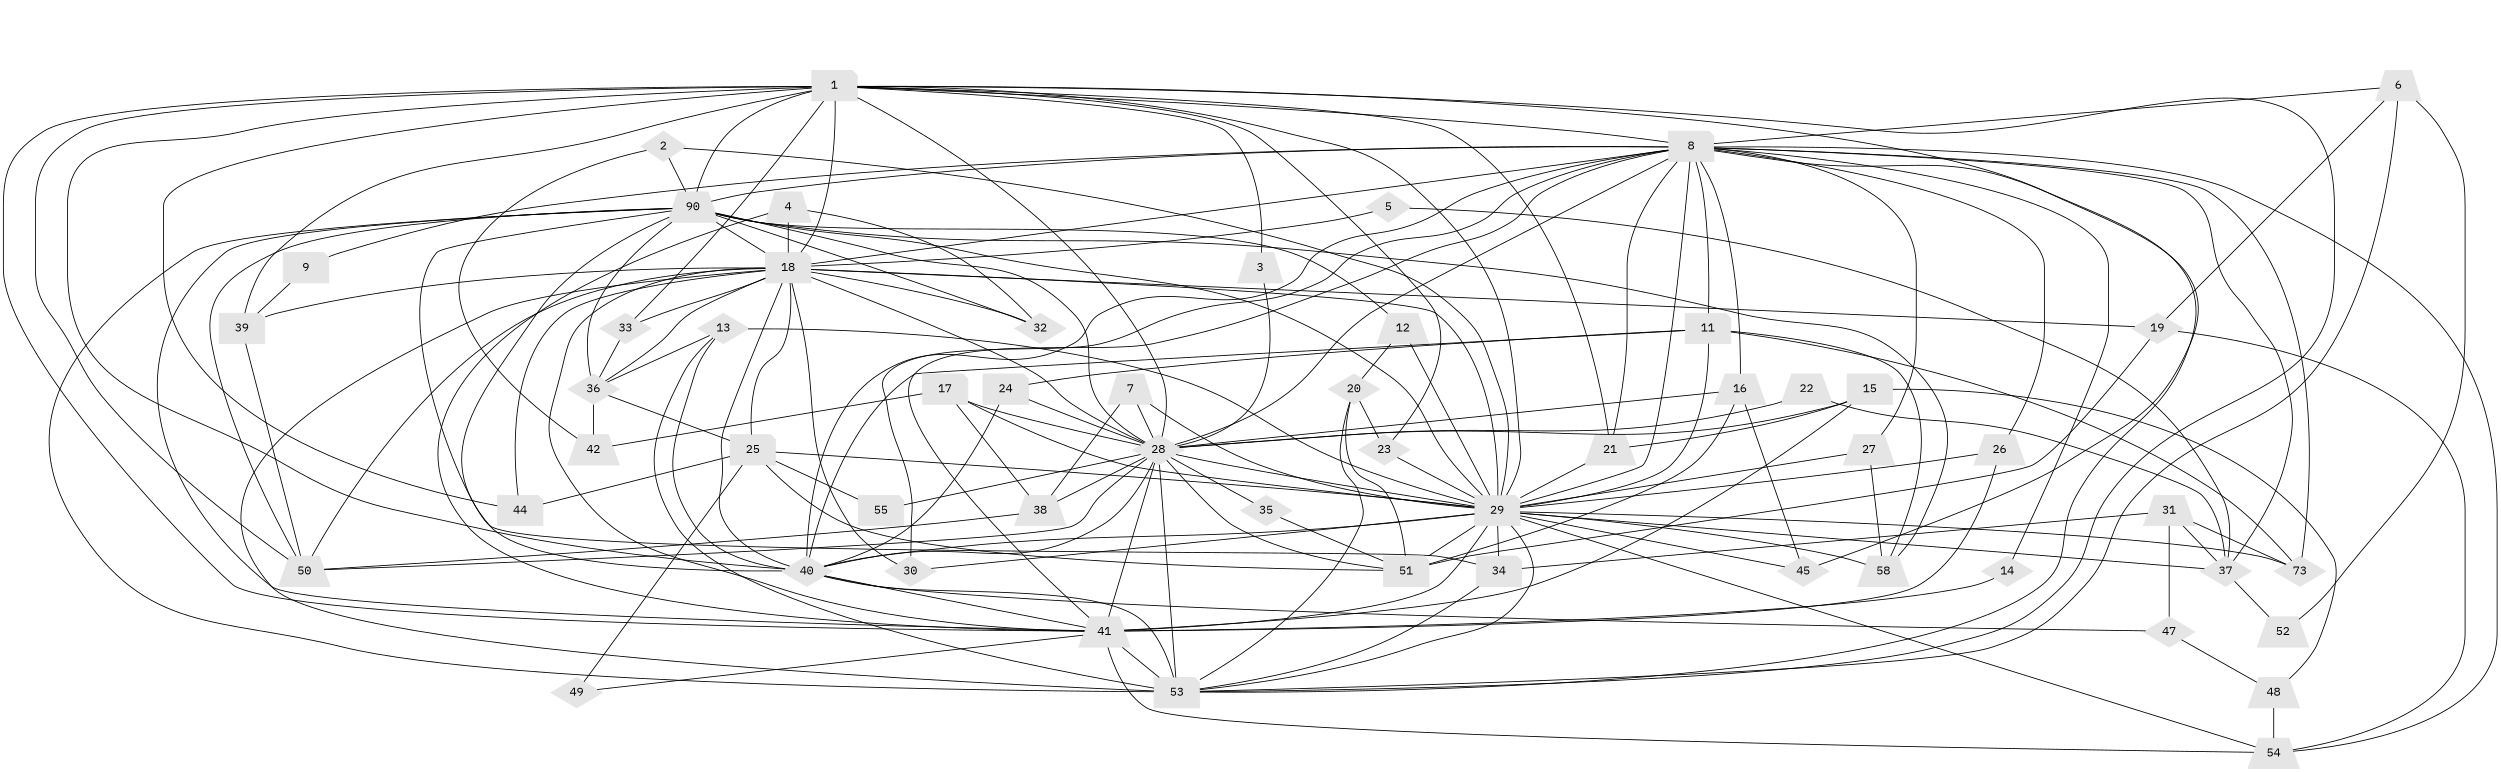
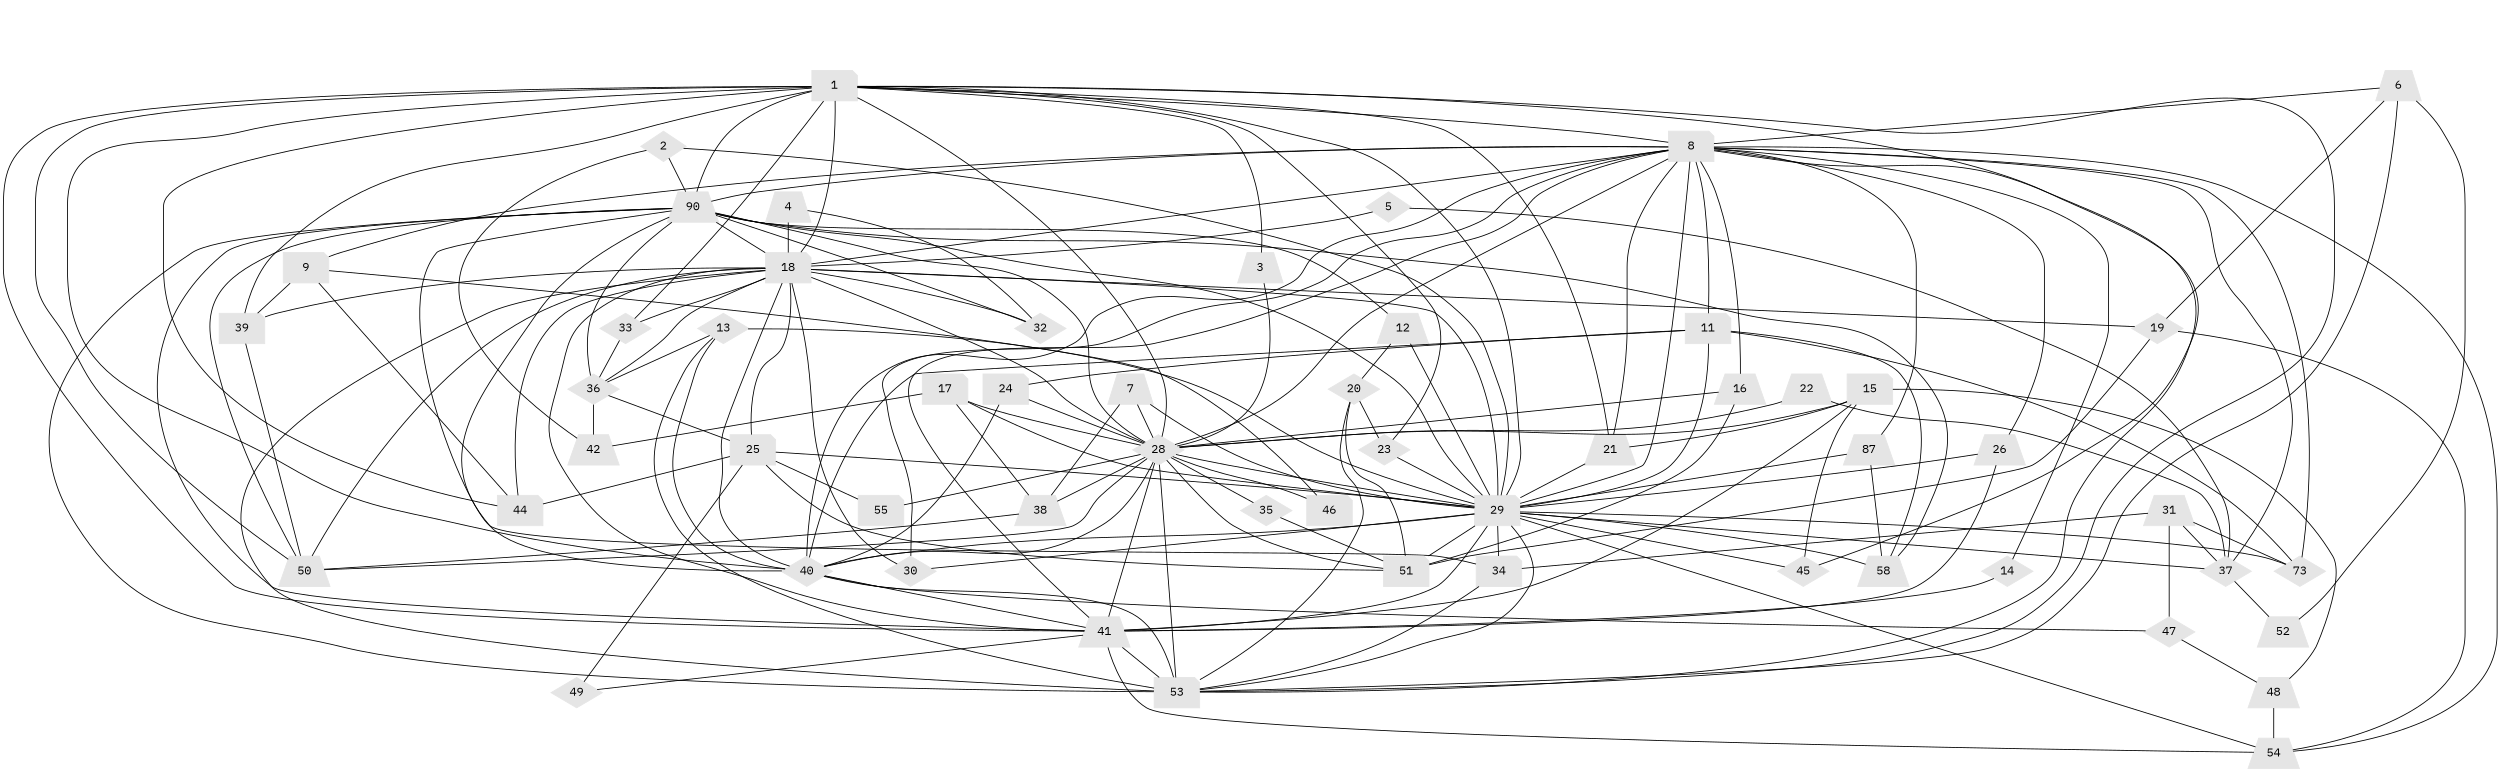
none -> (413, 389)
(1869, 450) -> (1869, 450)
(1769, 474) -> (1820, 481)
none -> (1329, 511)
(495, 545) -> none
